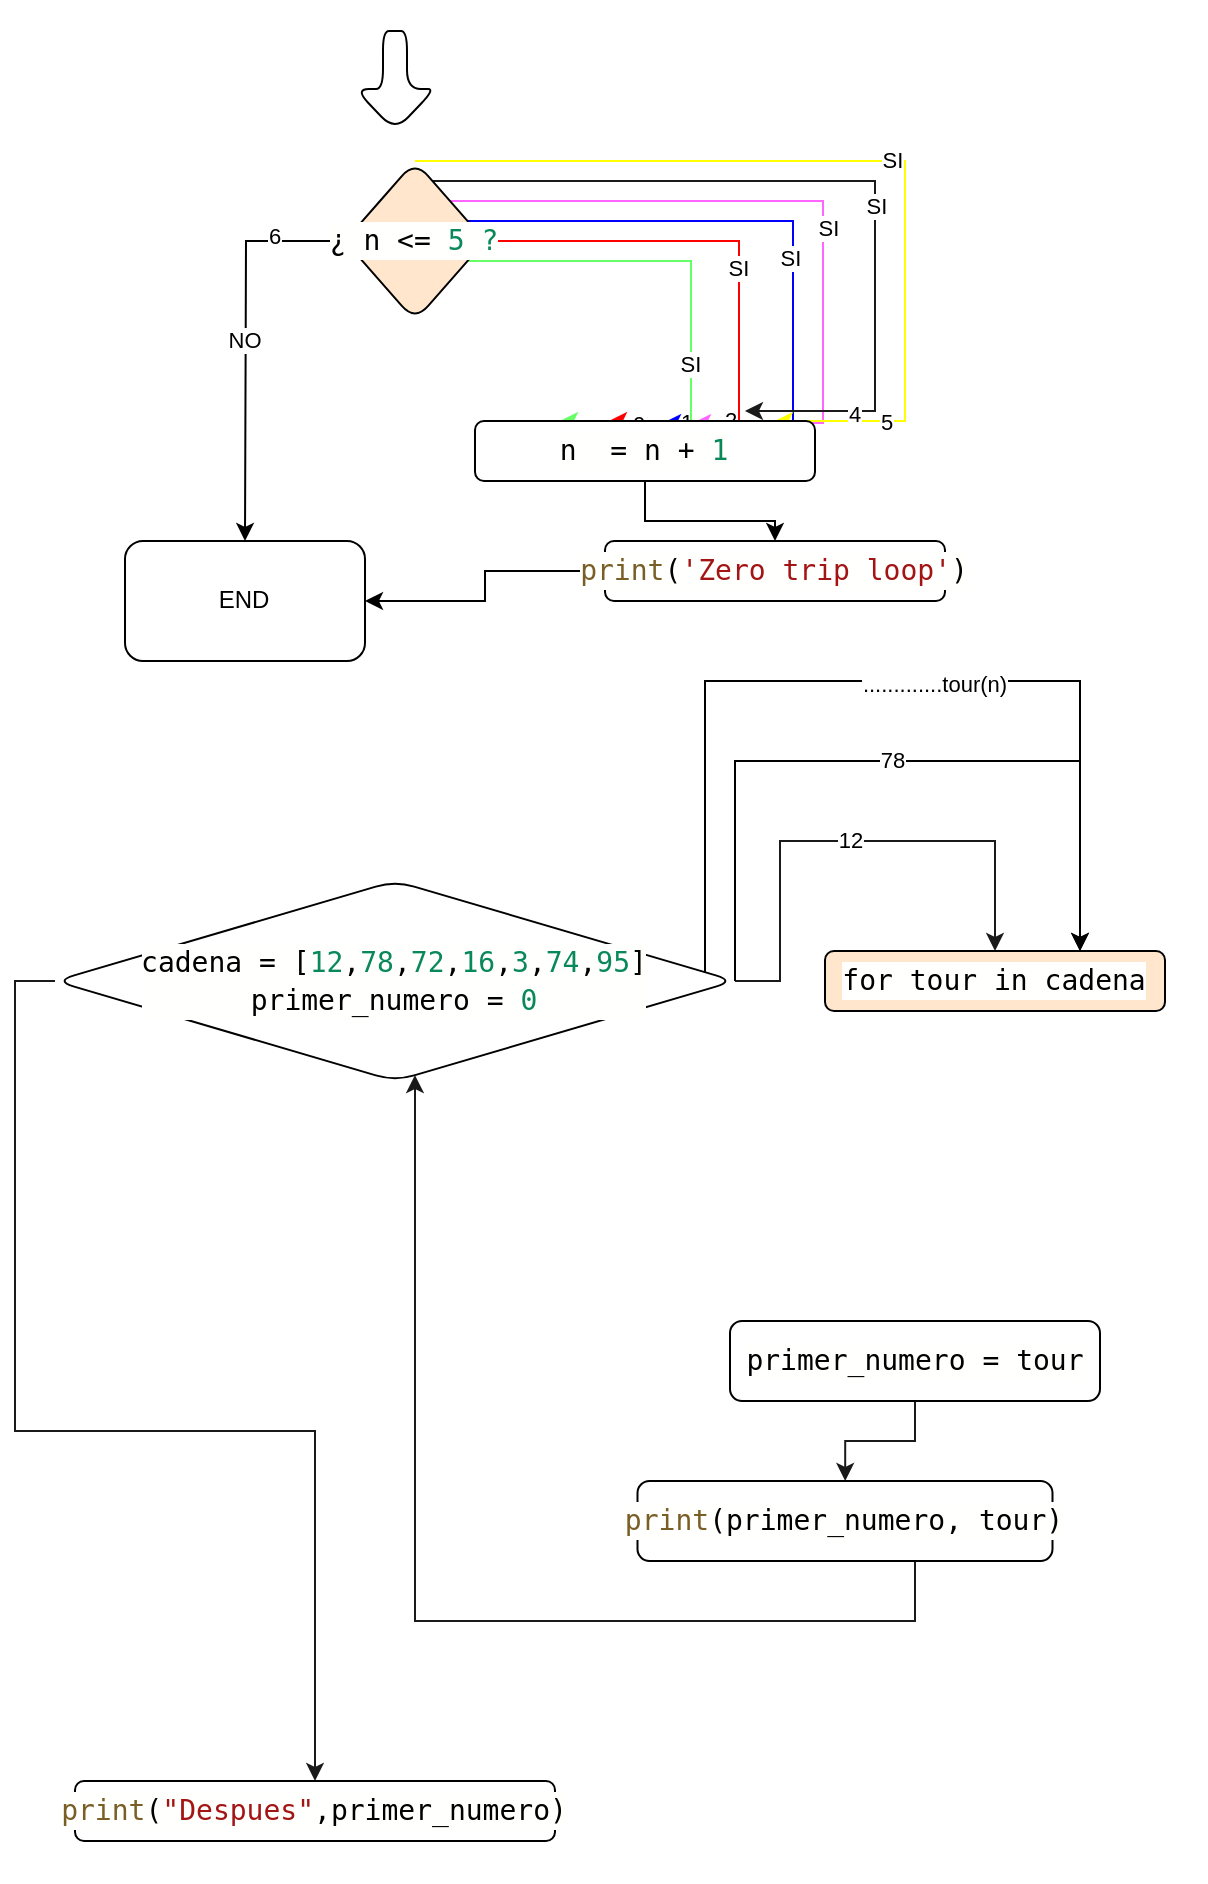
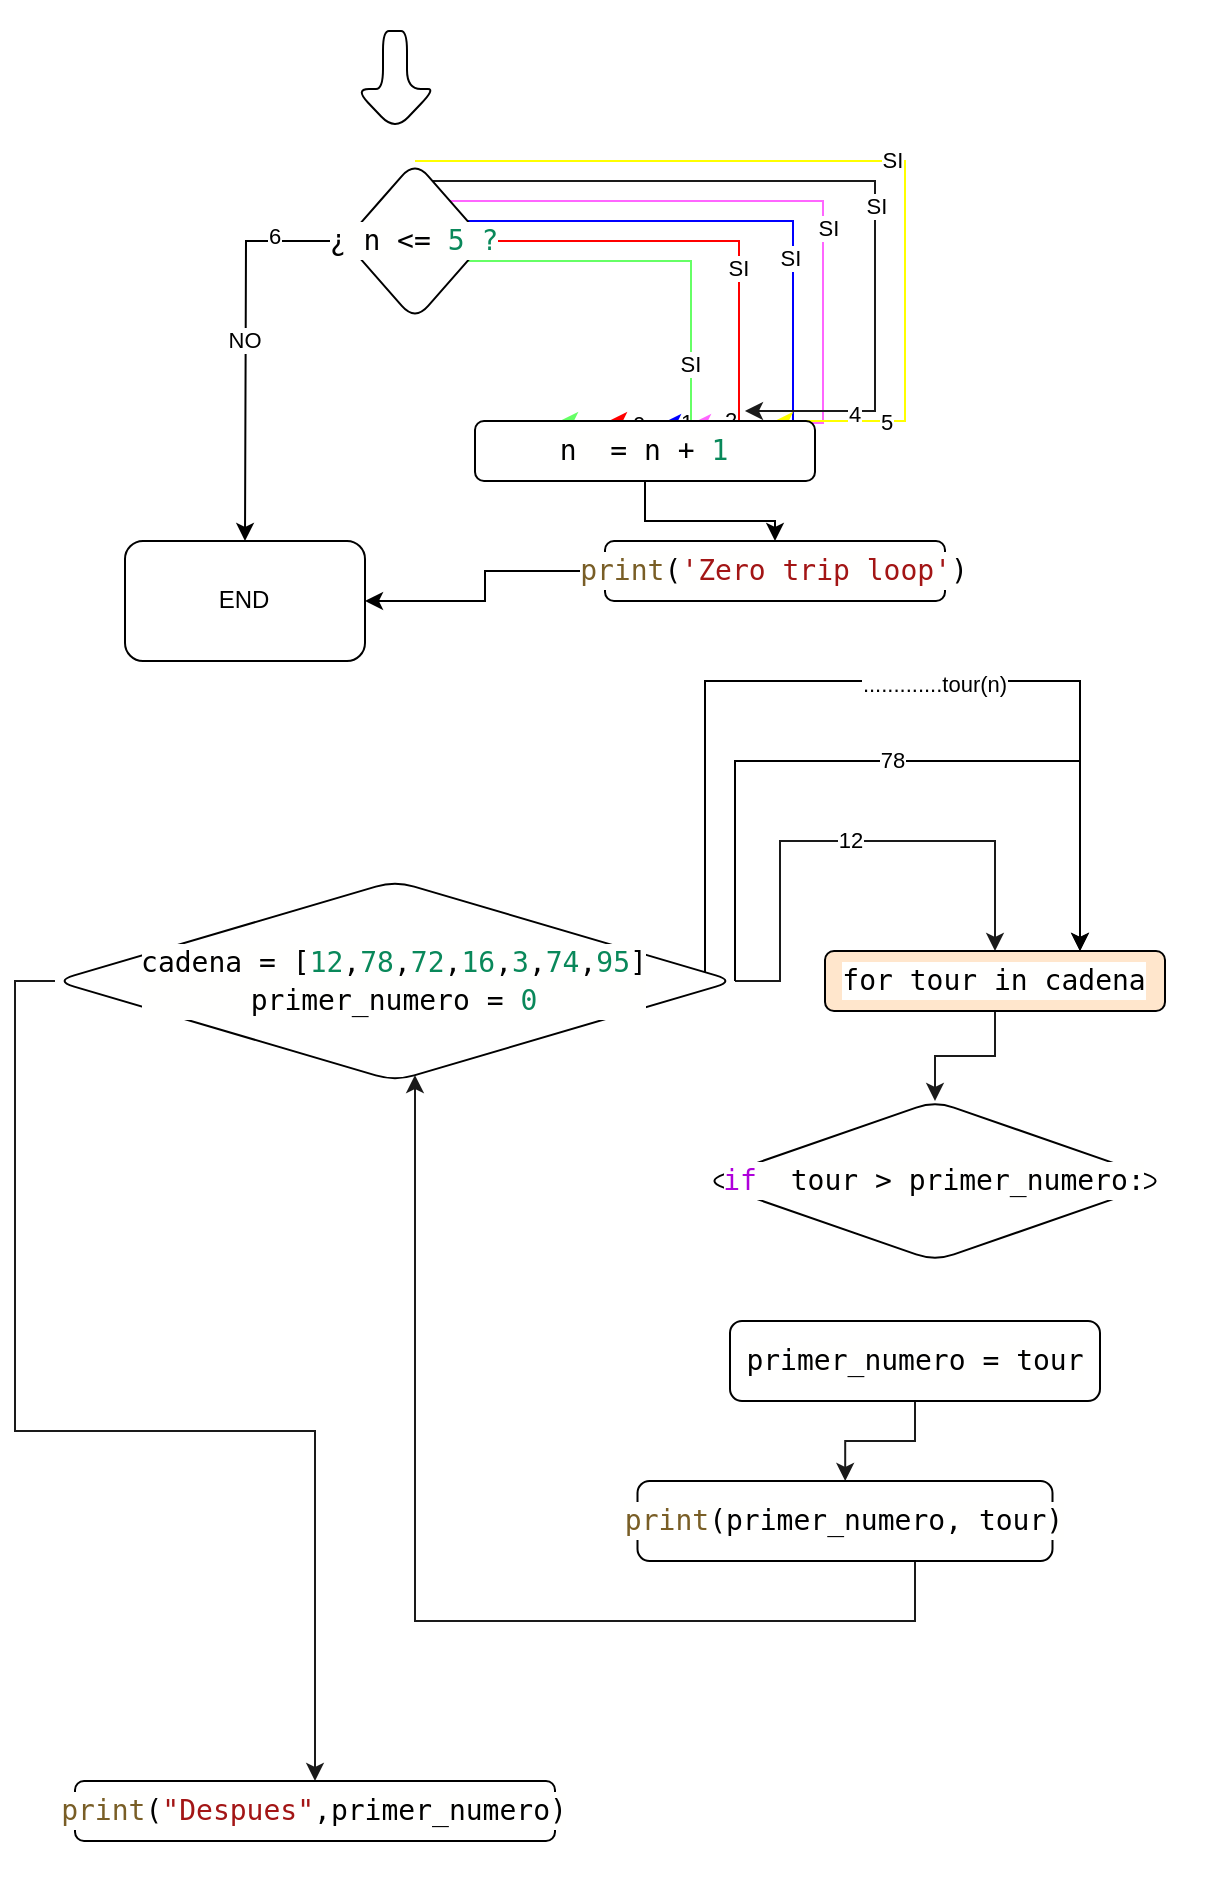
(415, 241) -> (415, 241)
none -> (972, 1056)
none -> (935, 1181)
